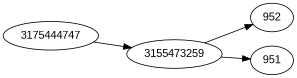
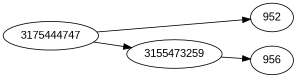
(225, 35) -> (170, 26)
(272, 60) -> (272, 60)
